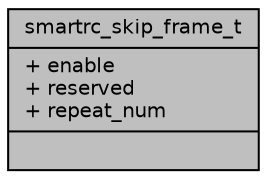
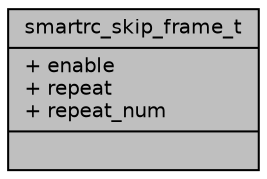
(80, 89) -> (68, 89)
